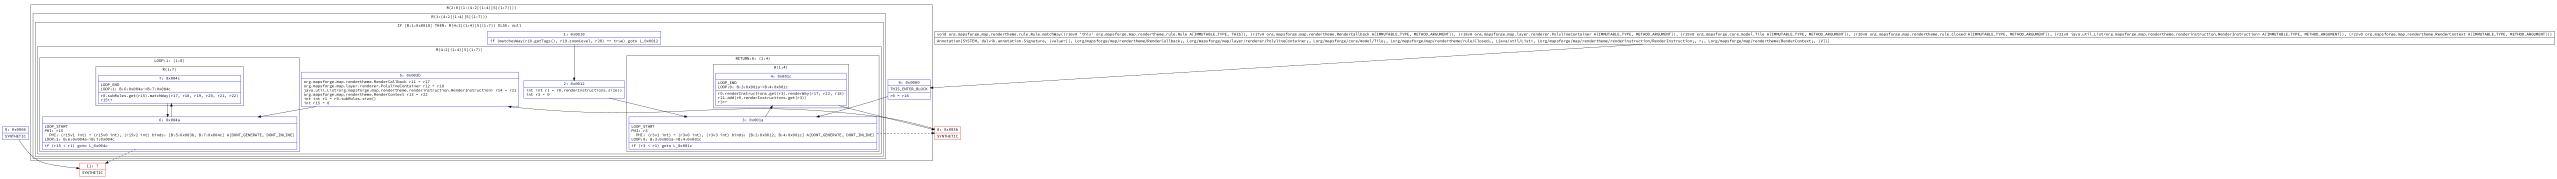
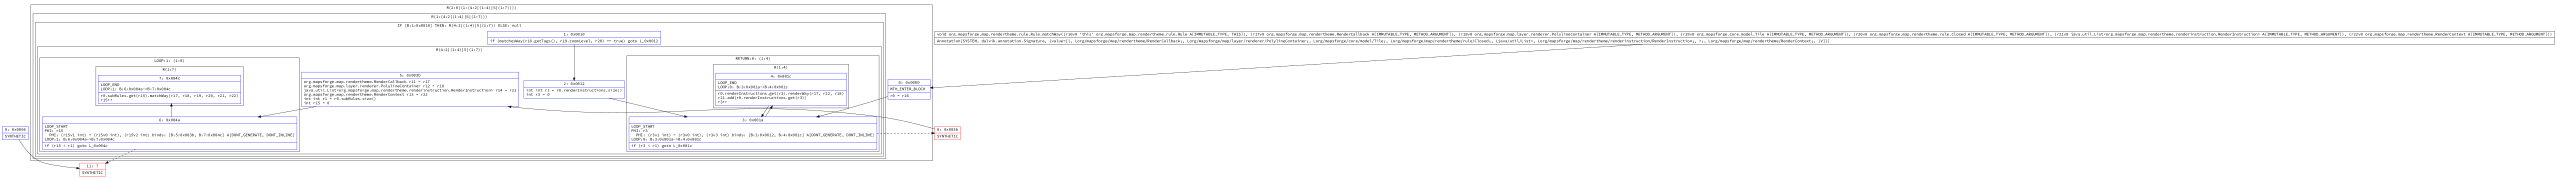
(909, 89) -> (908, 89)
(168, 109) -> none
(871, 114) -> (765, 111)
